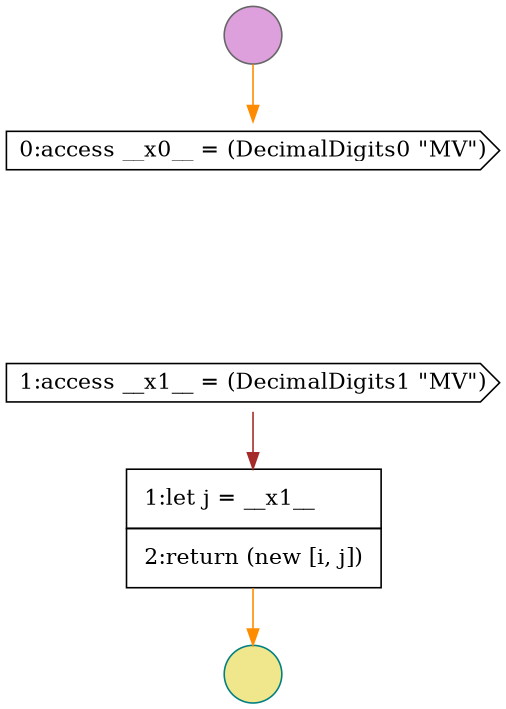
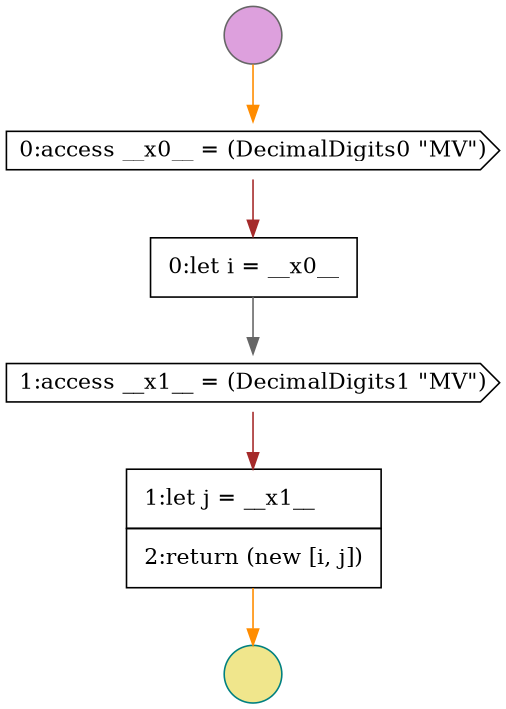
none -> (253, 267)
